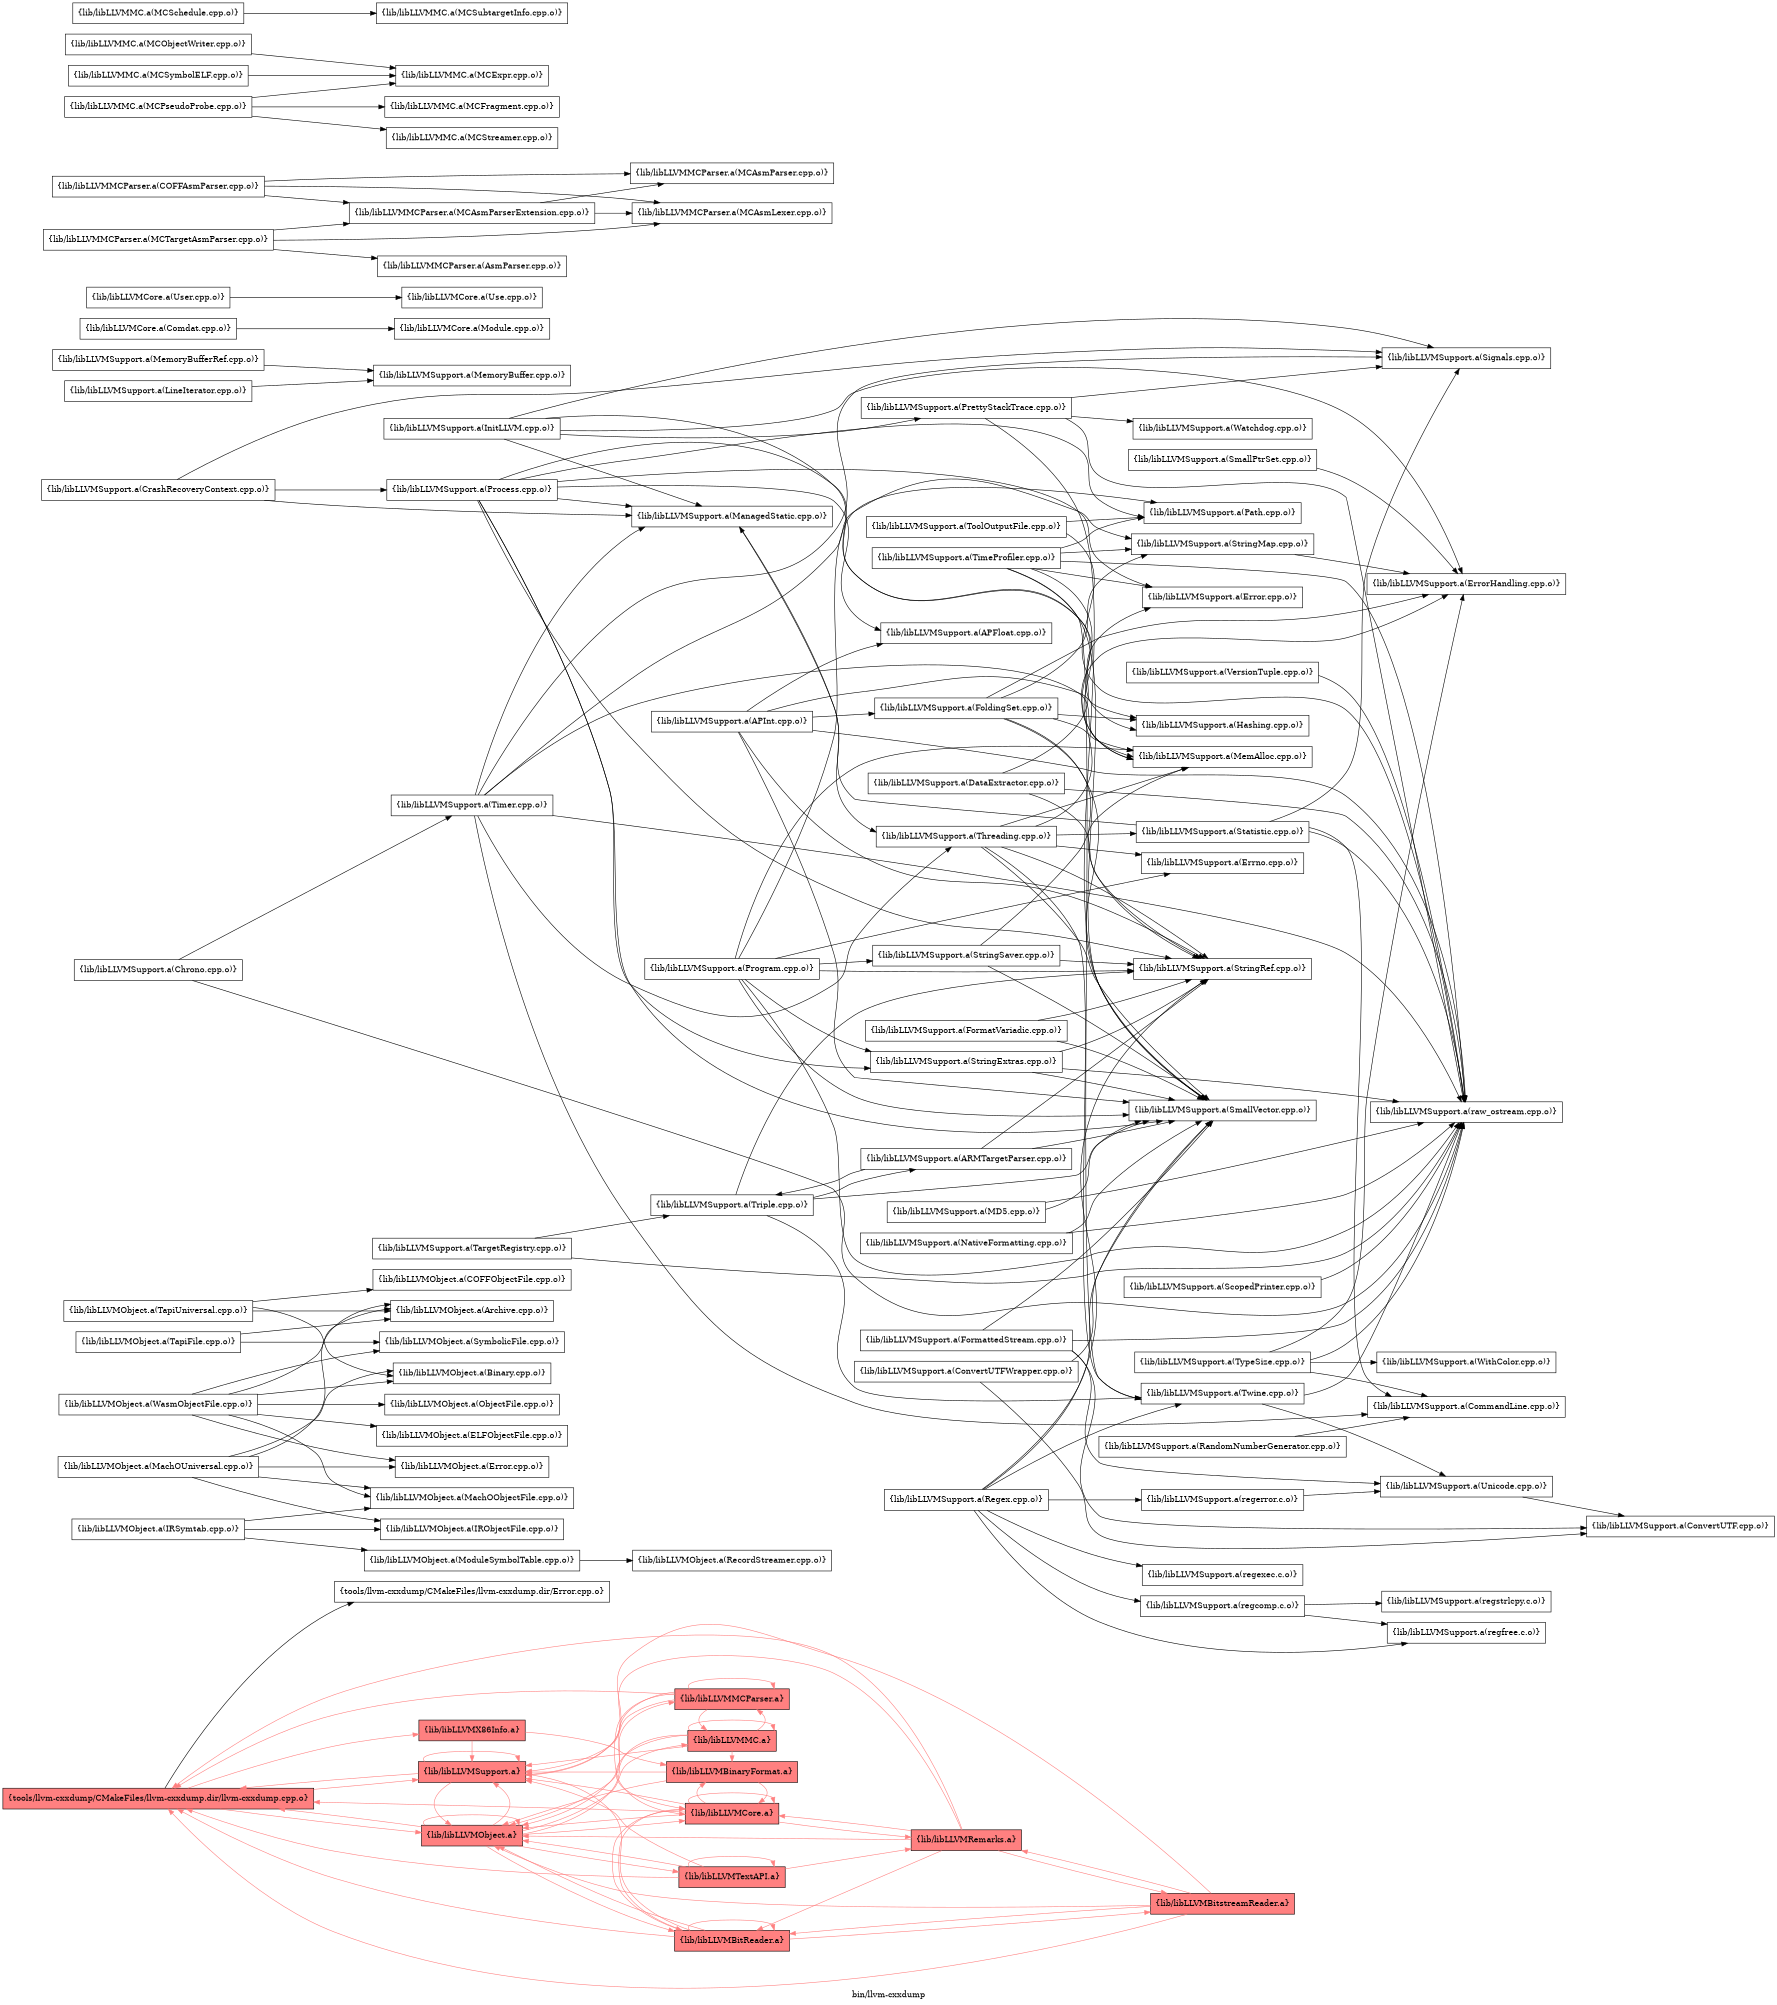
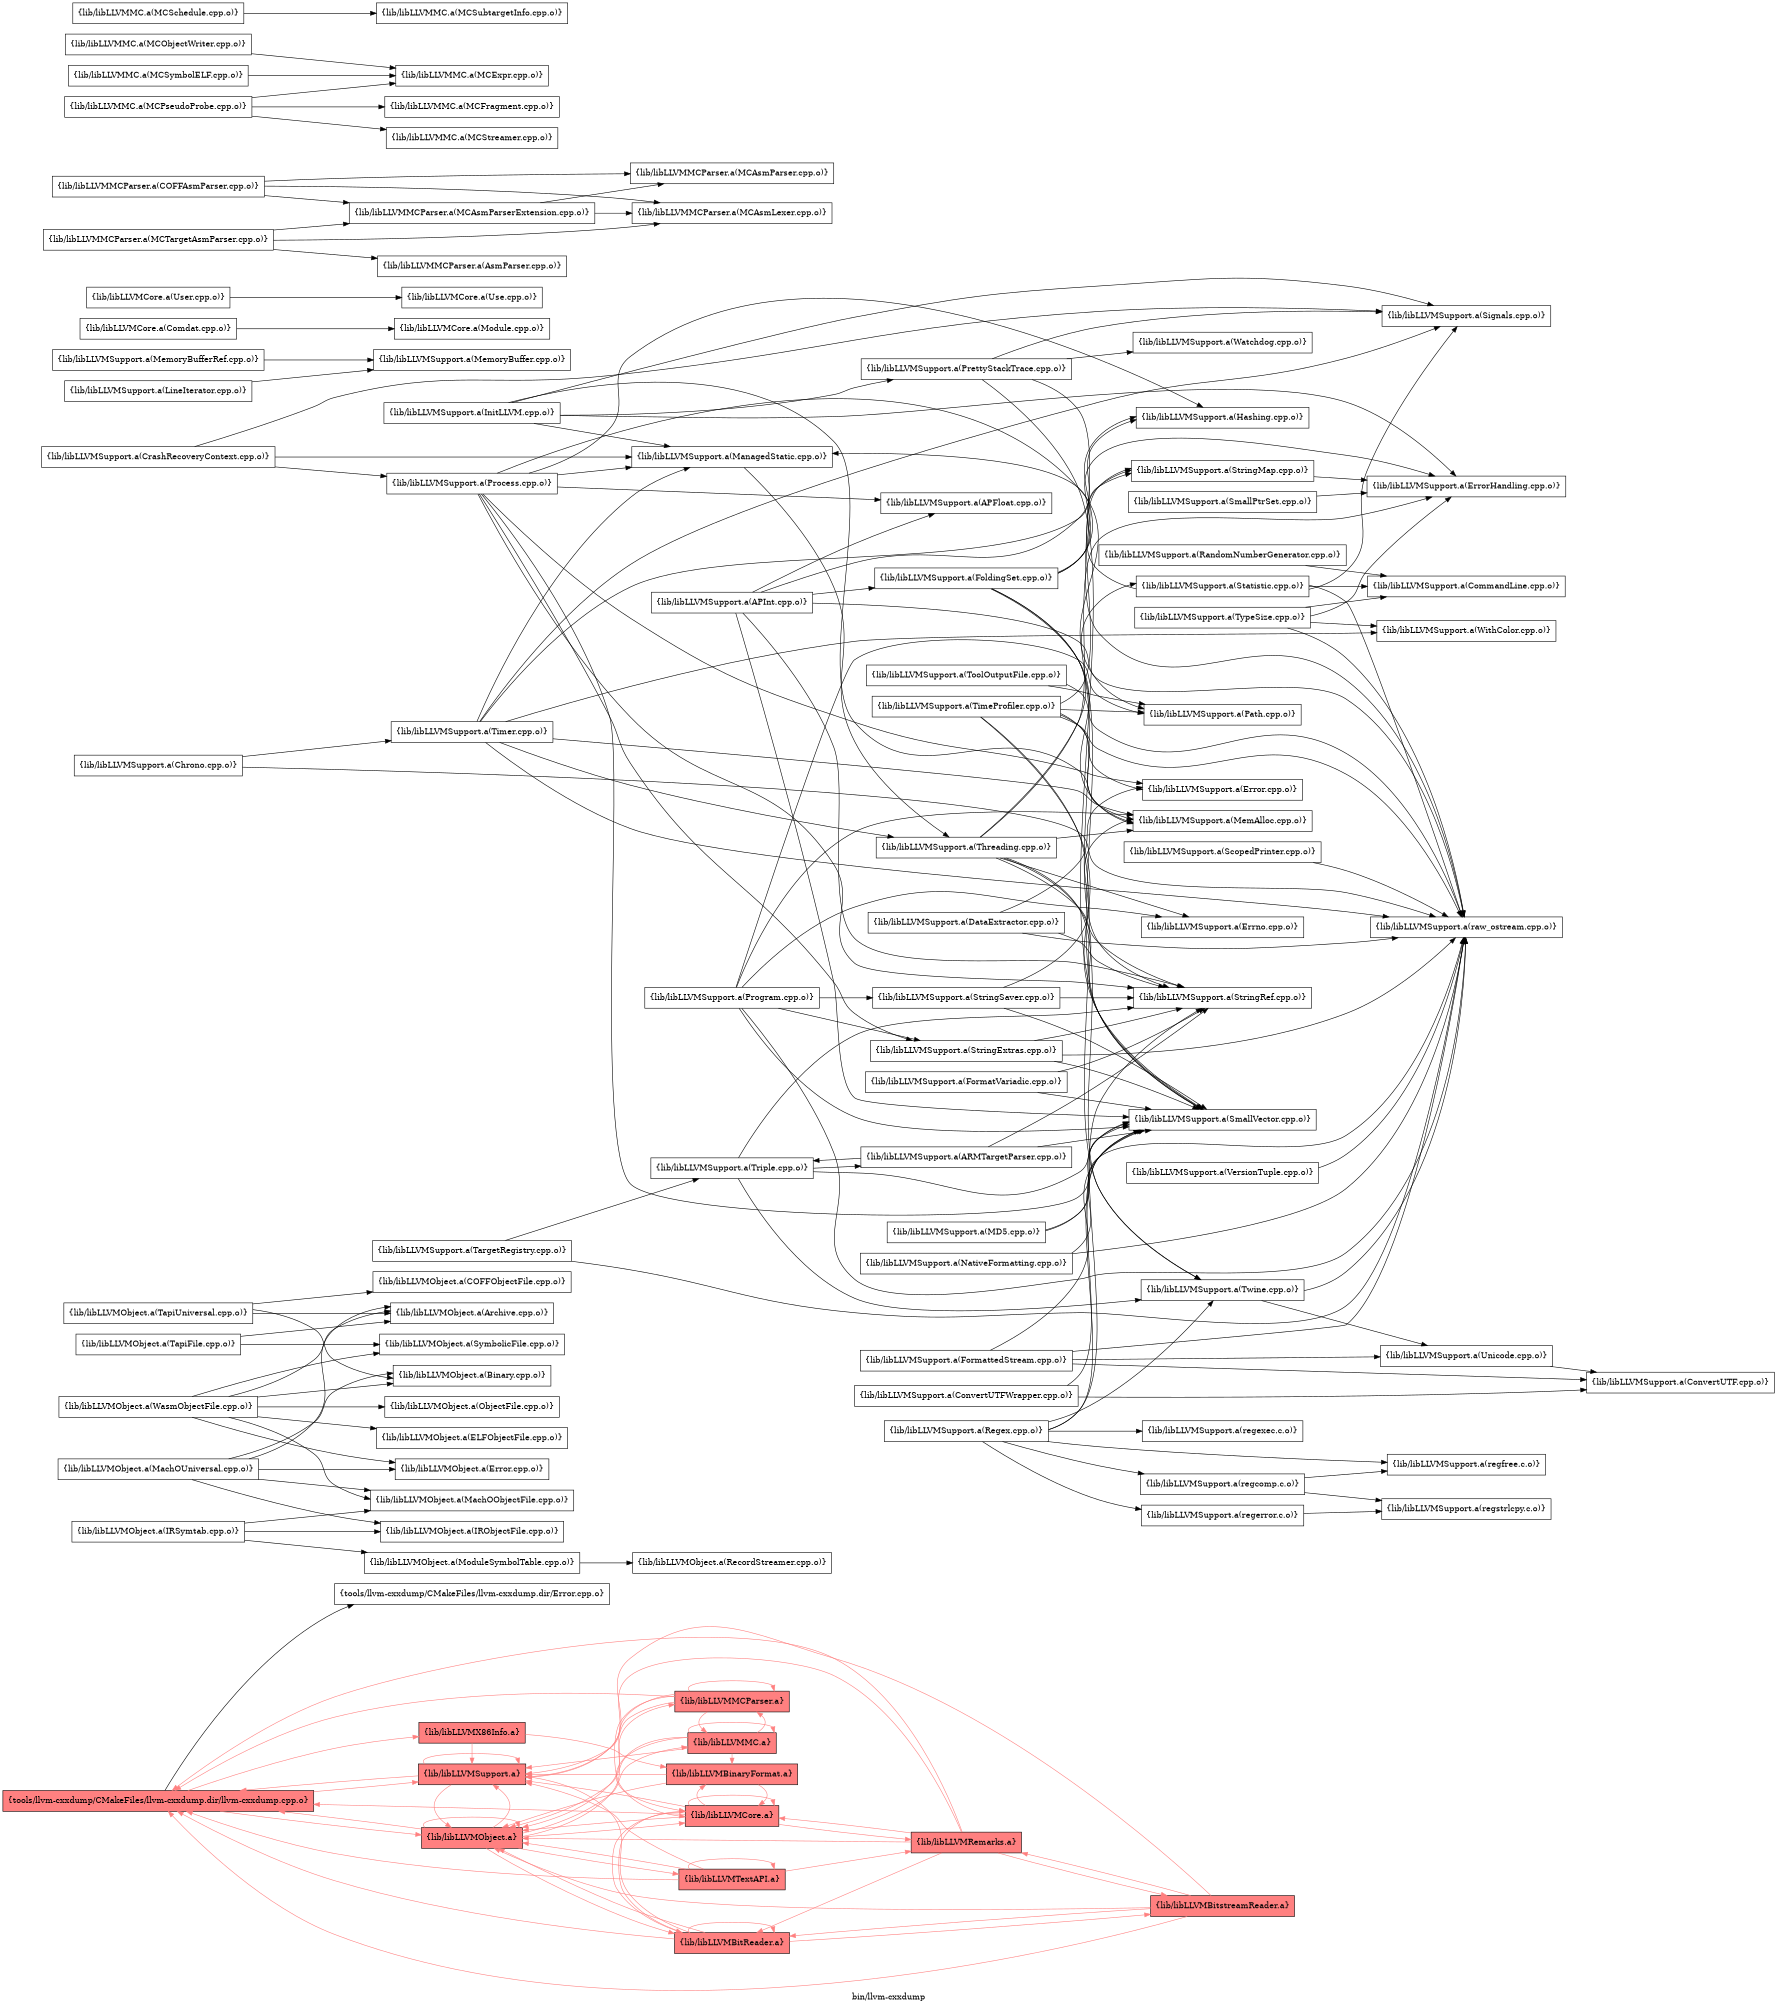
(974, 972) -> none
(754, 1355) -> (912, 638)
(1339, 1494) -> (1340, 1512)
